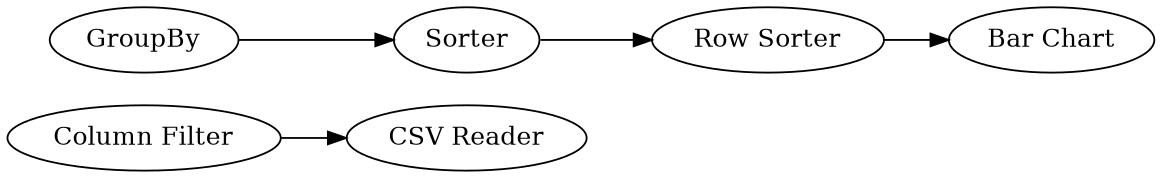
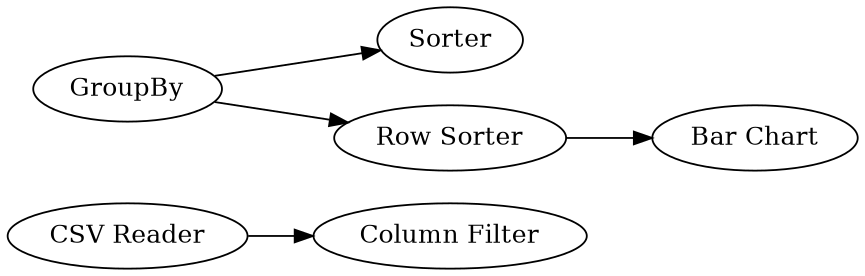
(587, 40) -> (272, 111)
(304, 138) -> (271, 236)
